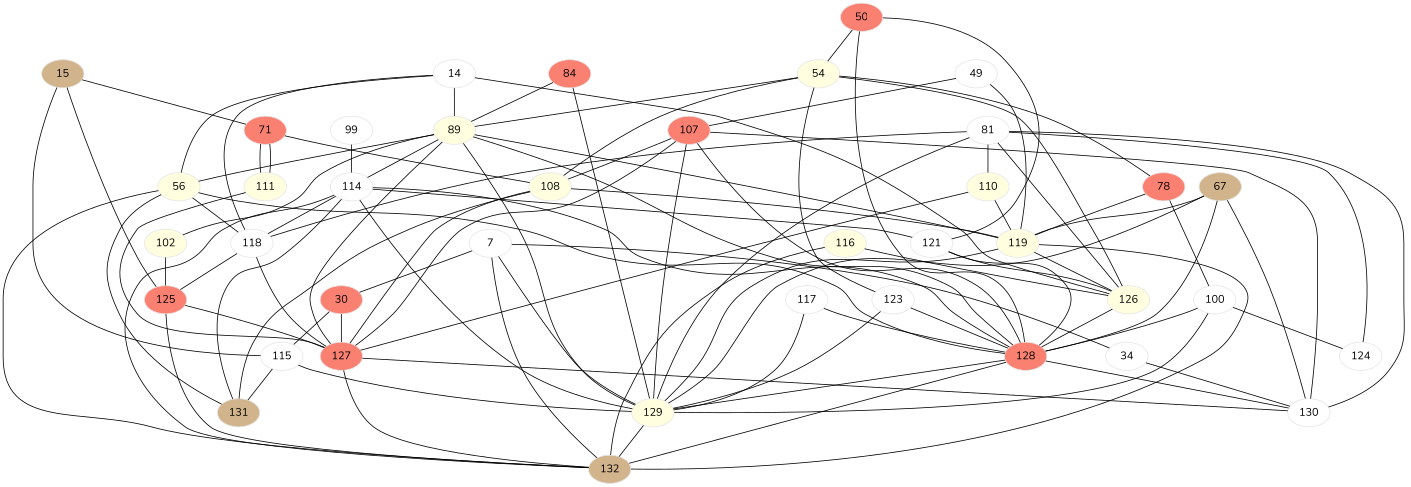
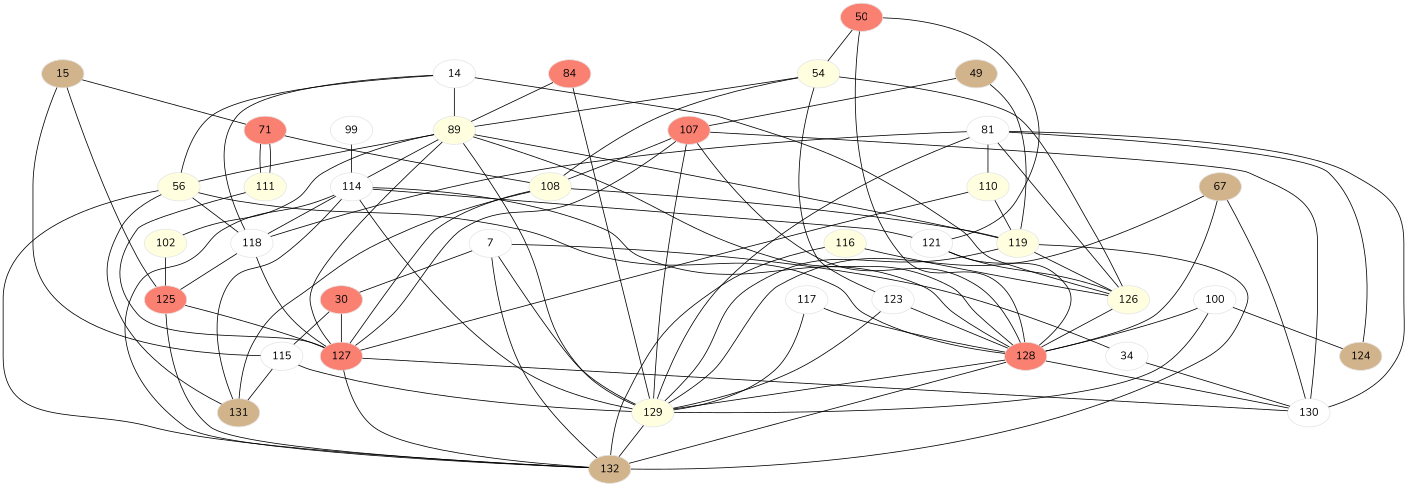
(976, 74) -> (976, 74)
(1164, 187) -> none
(1120, 216) -> none
(1361, 356) -> (1361, 356)
